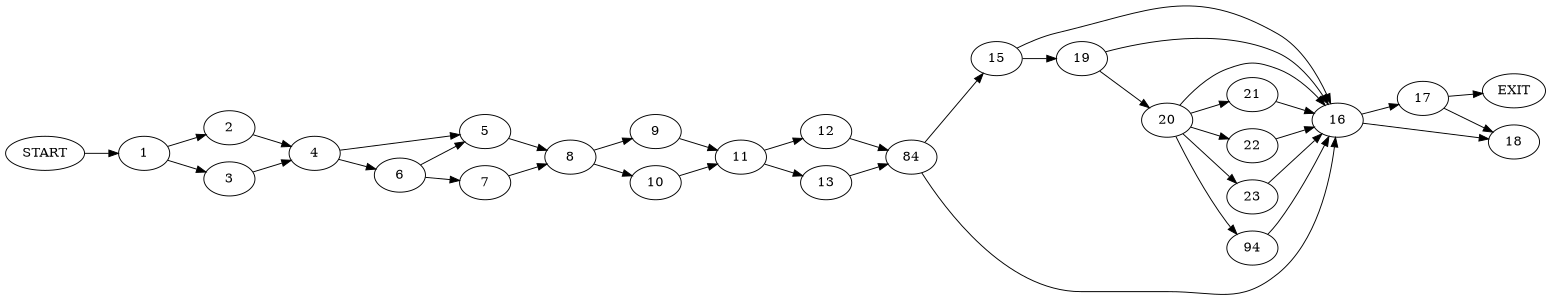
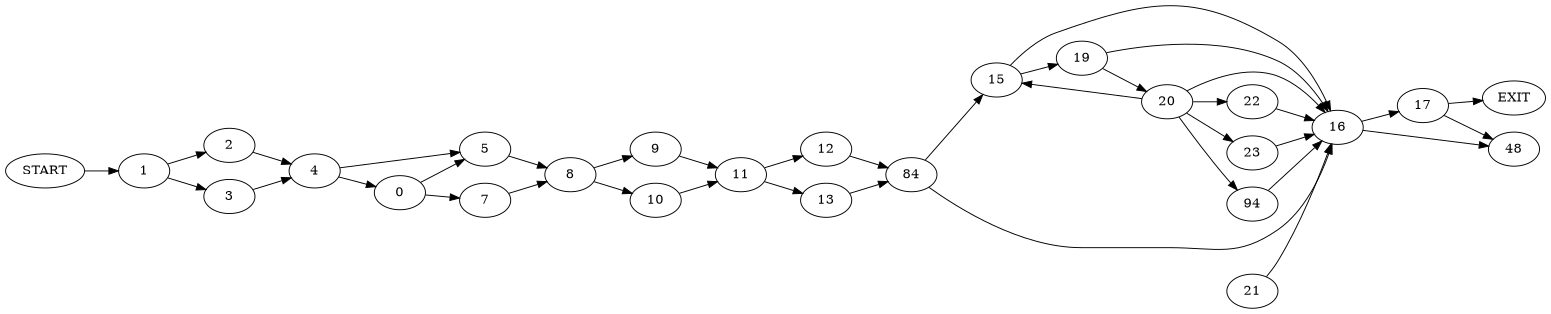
(1205, 109) -> (1087, 92)
(1514, 142) -> (1514, 149)
(400, 175) -> (400, 193)
